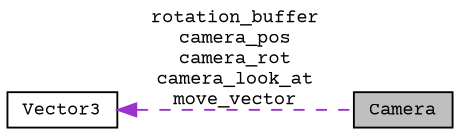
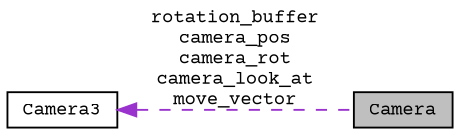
(62, 110) -> (62, 110)
